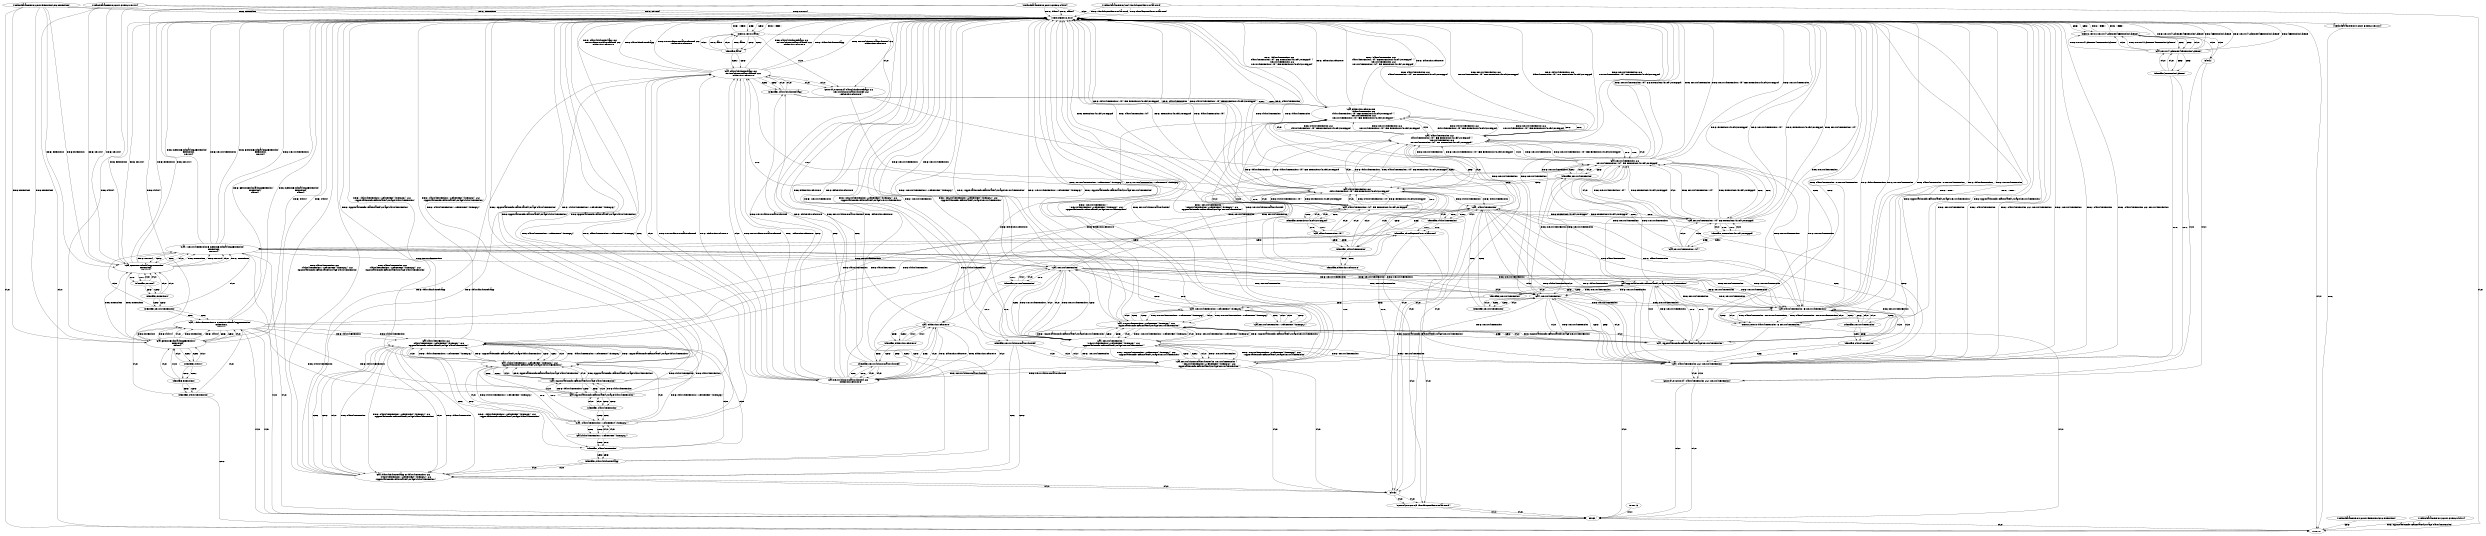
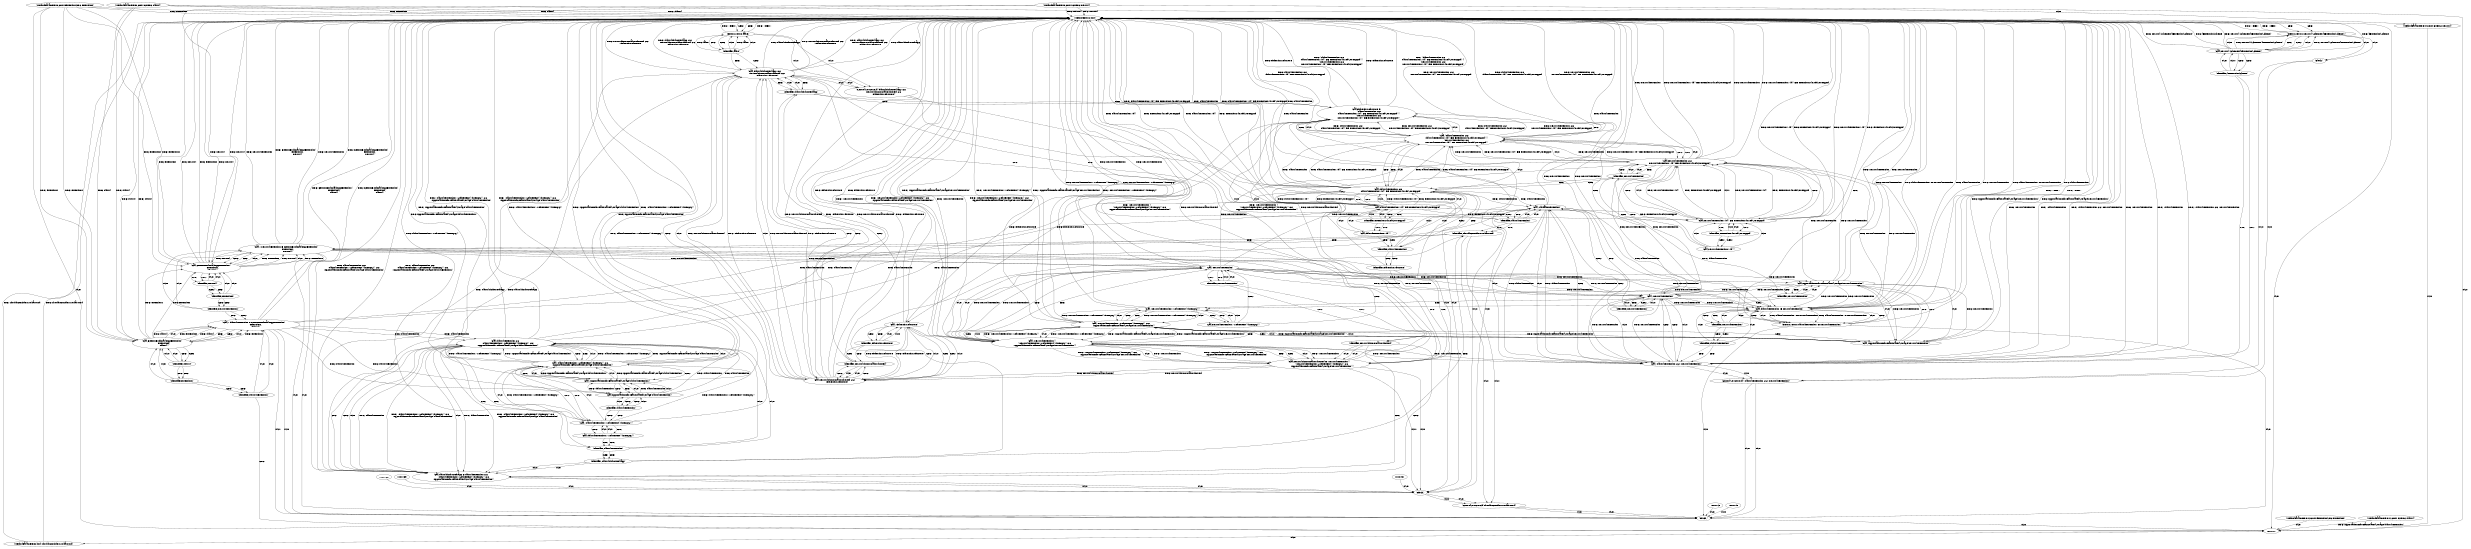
(2155, 11) -> (1174, 537)
(1484, 207) -> (1547, 207)
(2331, 296) -> (2430, 296)
none -> (384, 477)
none -> (402, 477)
none -> (1400, 477)
none -> (1733, 505)
(2347, 525) -> (2299, 525)
